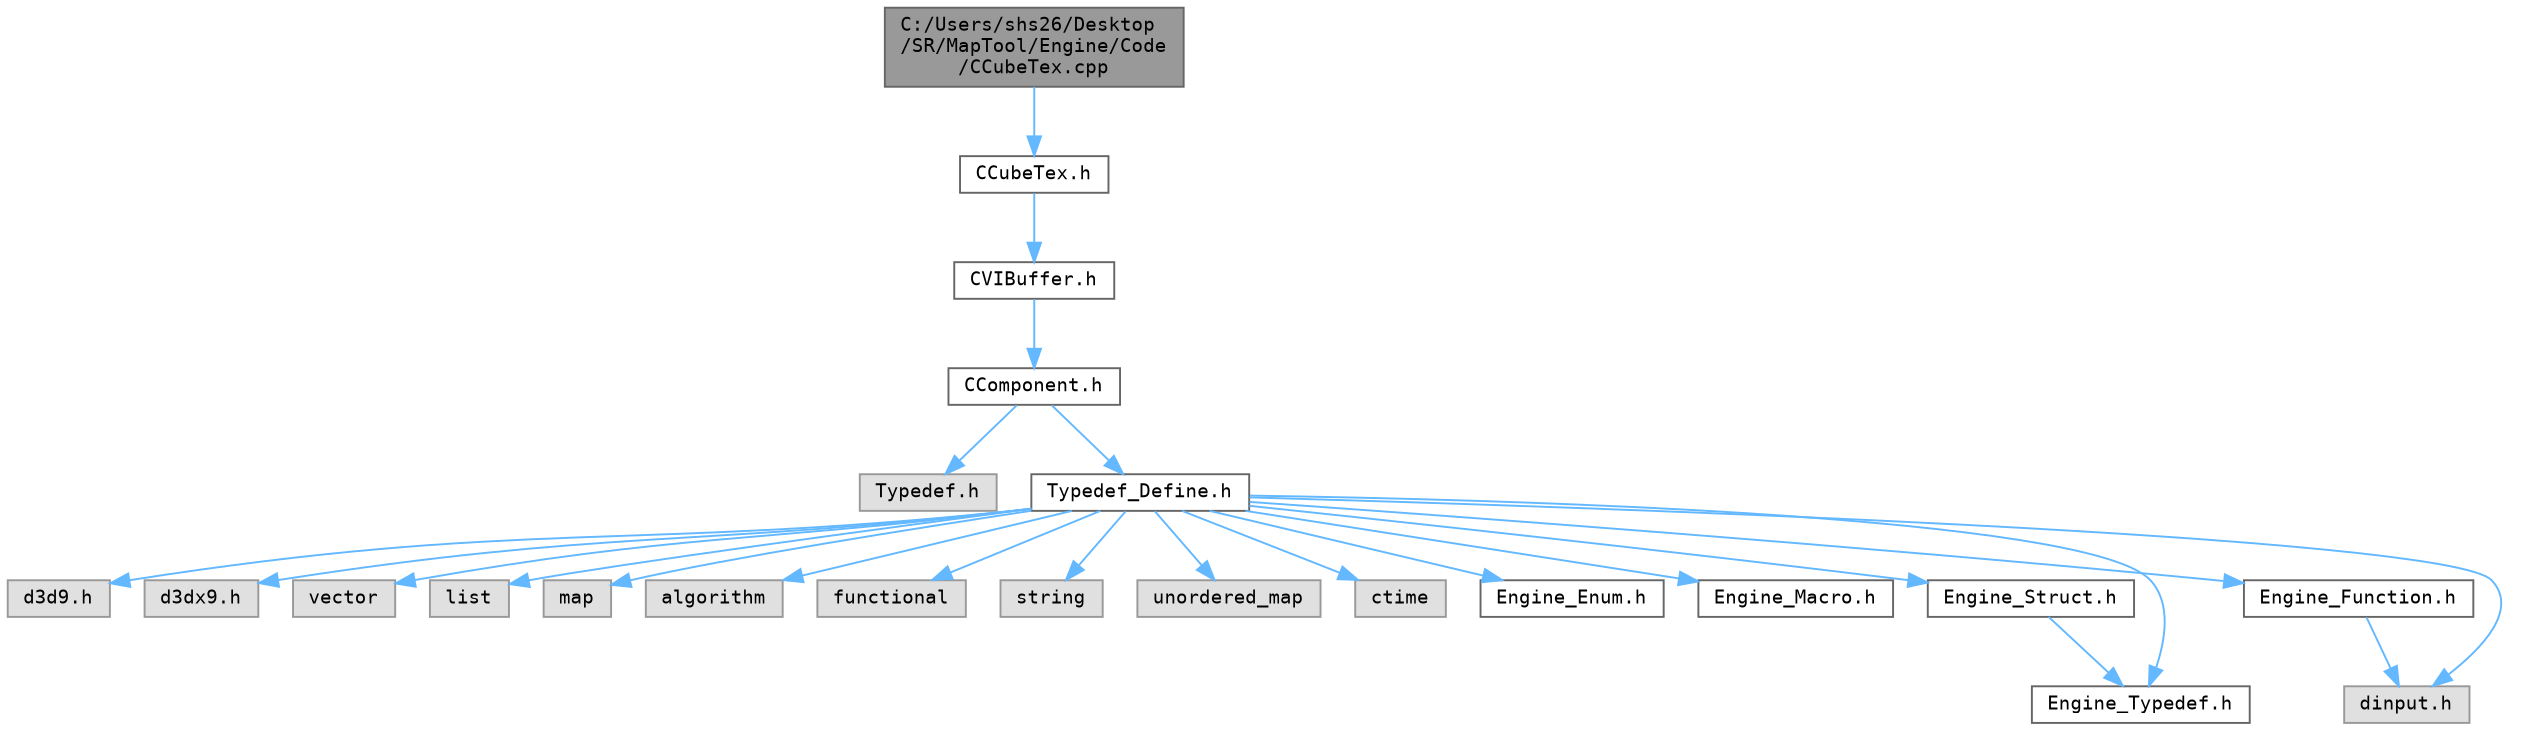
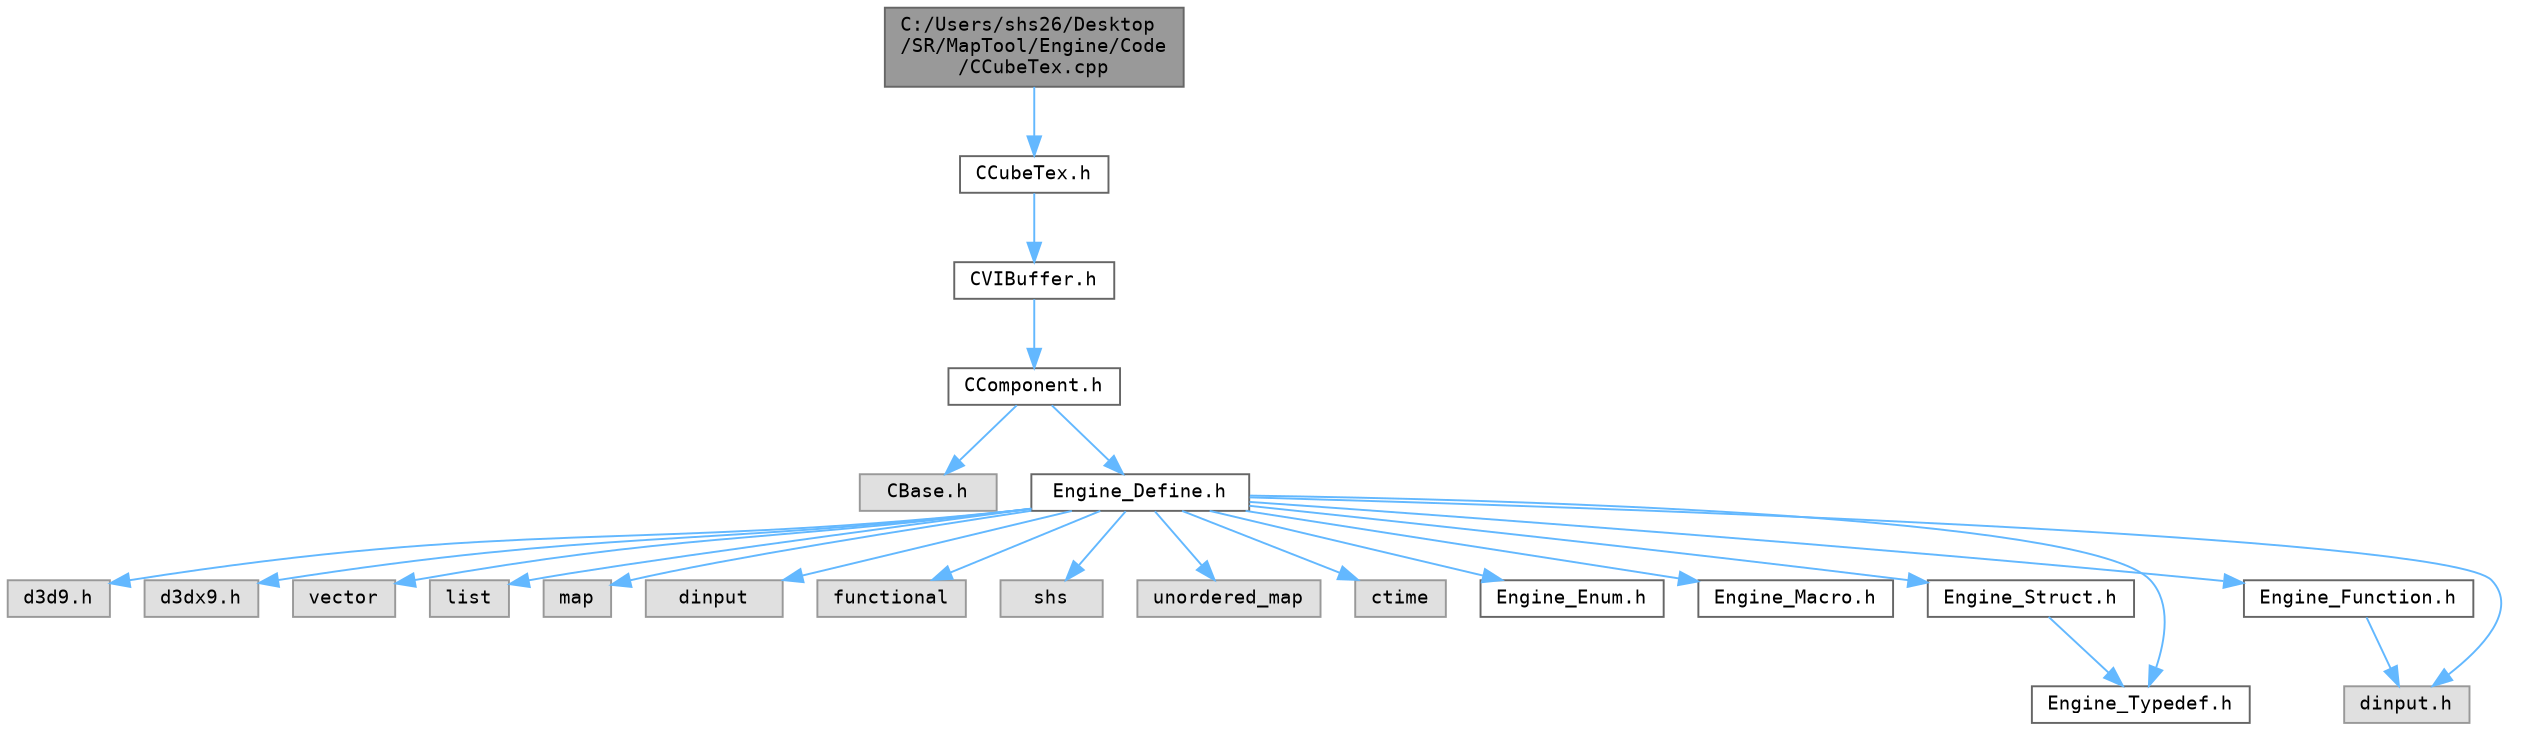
(928, 493) -> (928, 493)
(1140, 493) -> (1140, 493)
(714, 599) -> (714, 599)
(1052, 599) -> (1052, 599)
